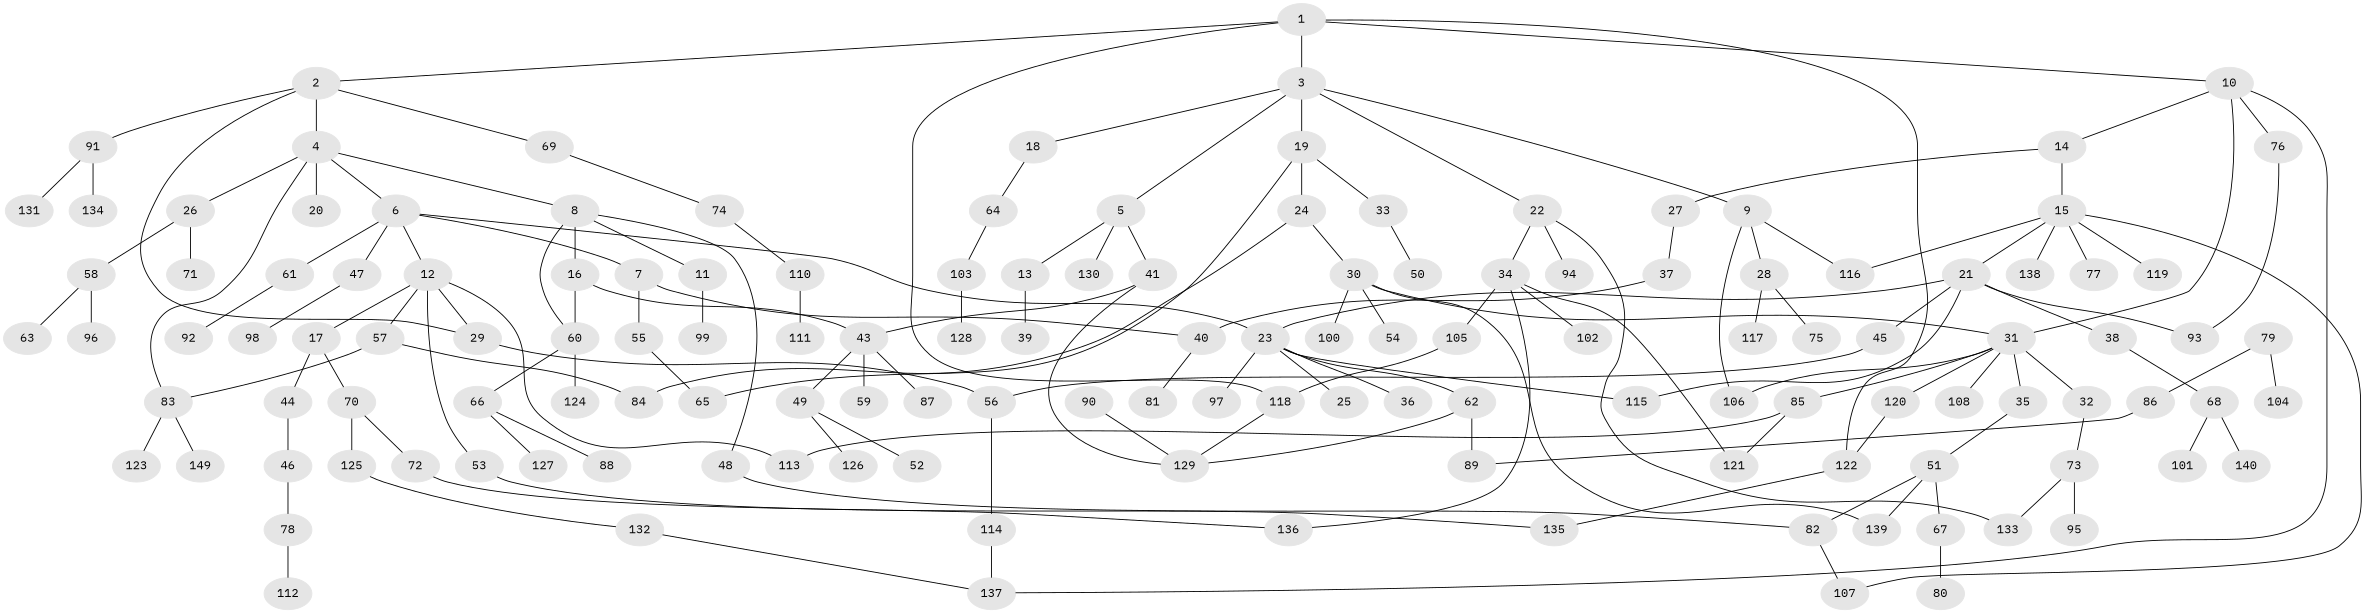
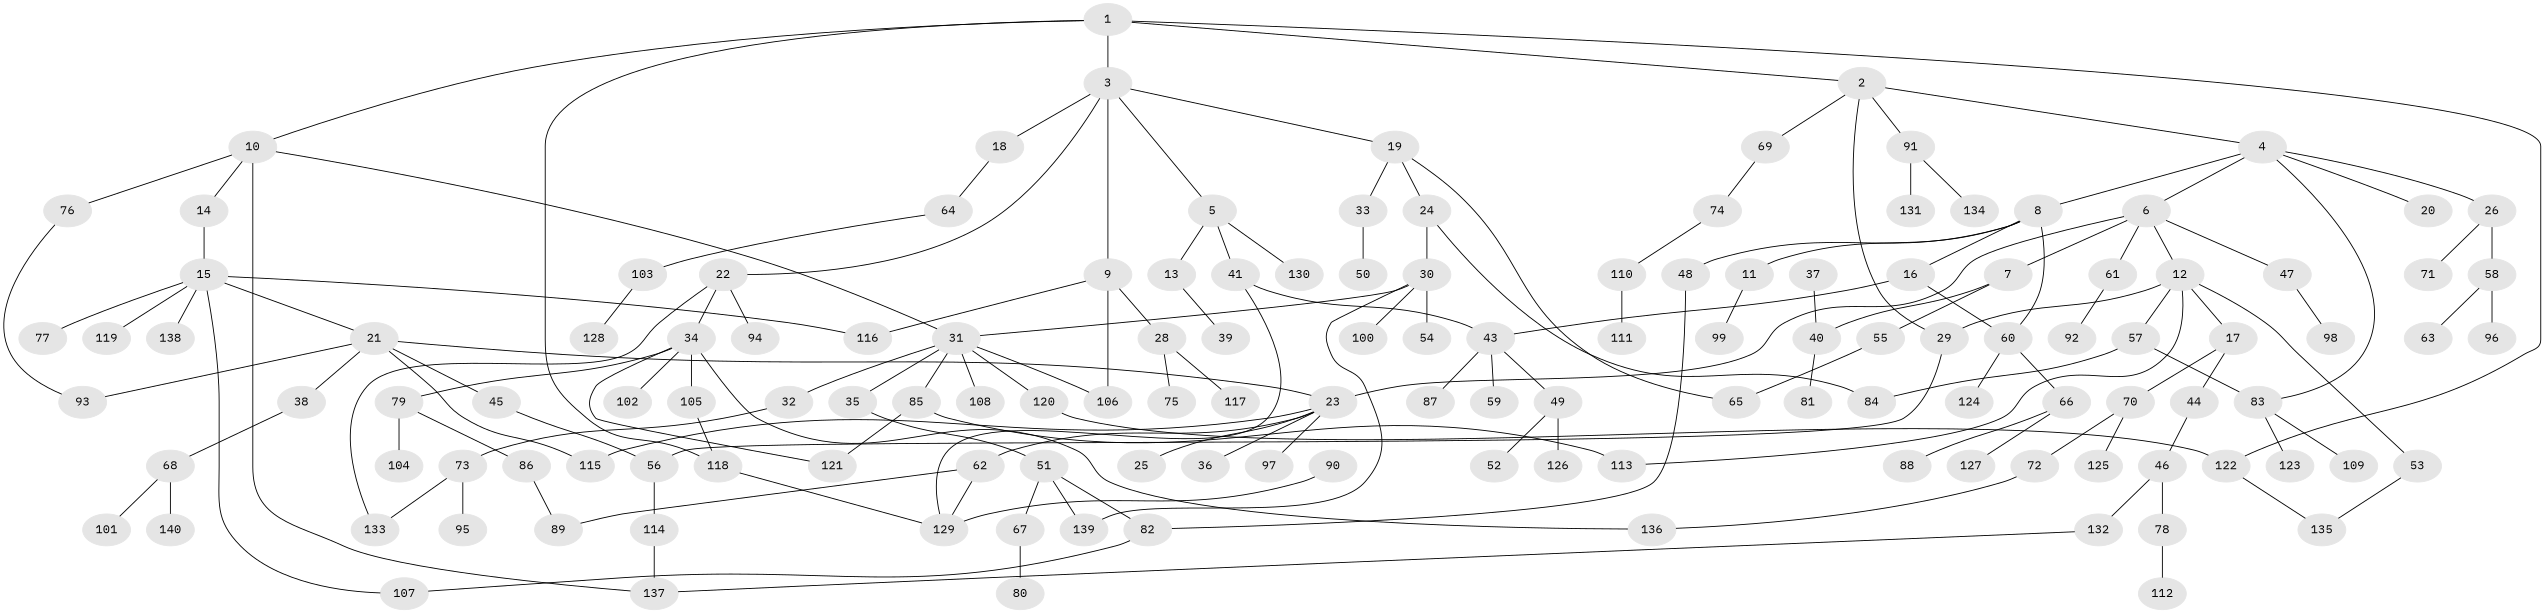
(1676, 211) -> none
none -> (541, 375)
(200, 466) -> (2354, 466)
(492, 508) -> (2131, 498)
